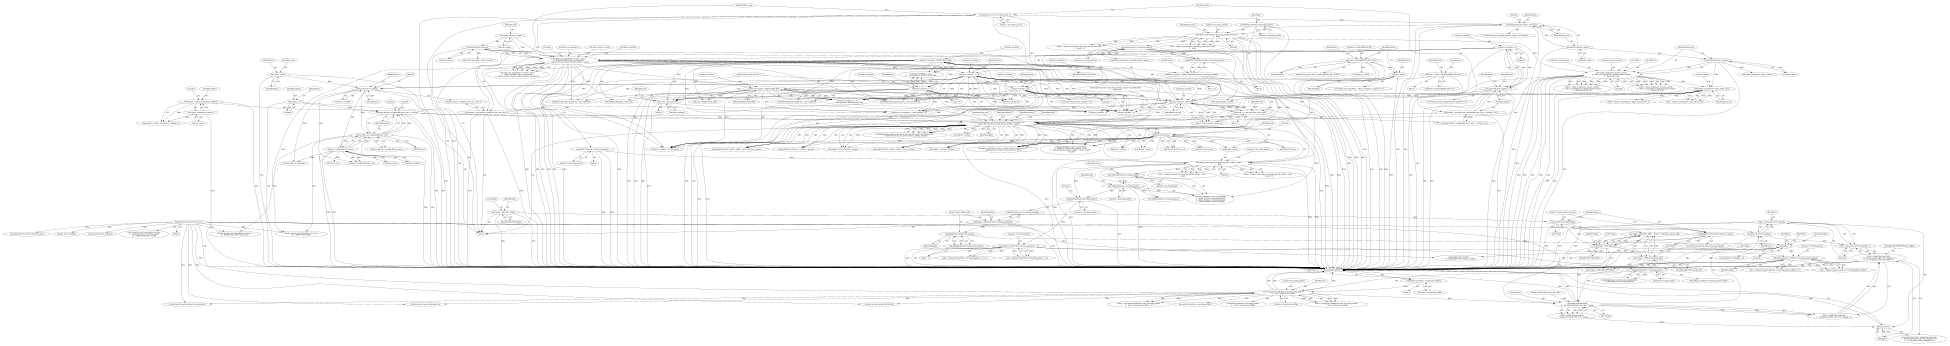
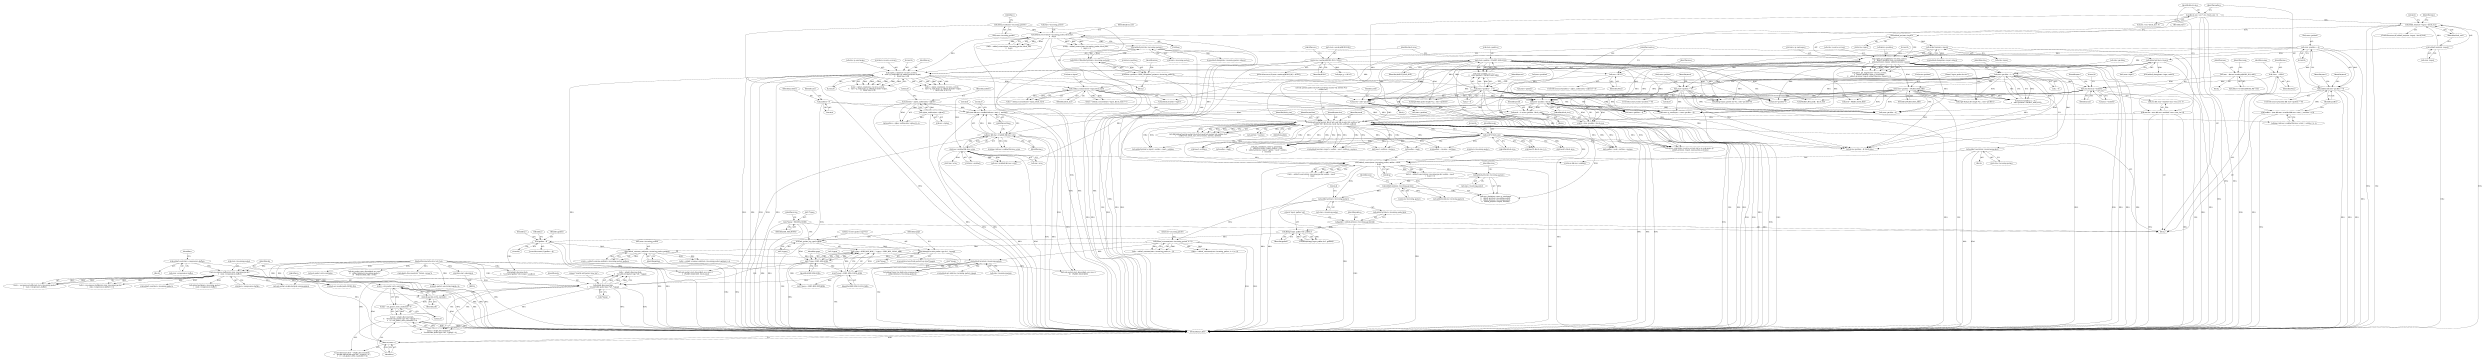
(796, 149) -> (1383, 149)
(178, 227) -> (468, 280)
(1899, 246) -> none
(925, 258) -> none
(1375, 275) -> (429, 327)
